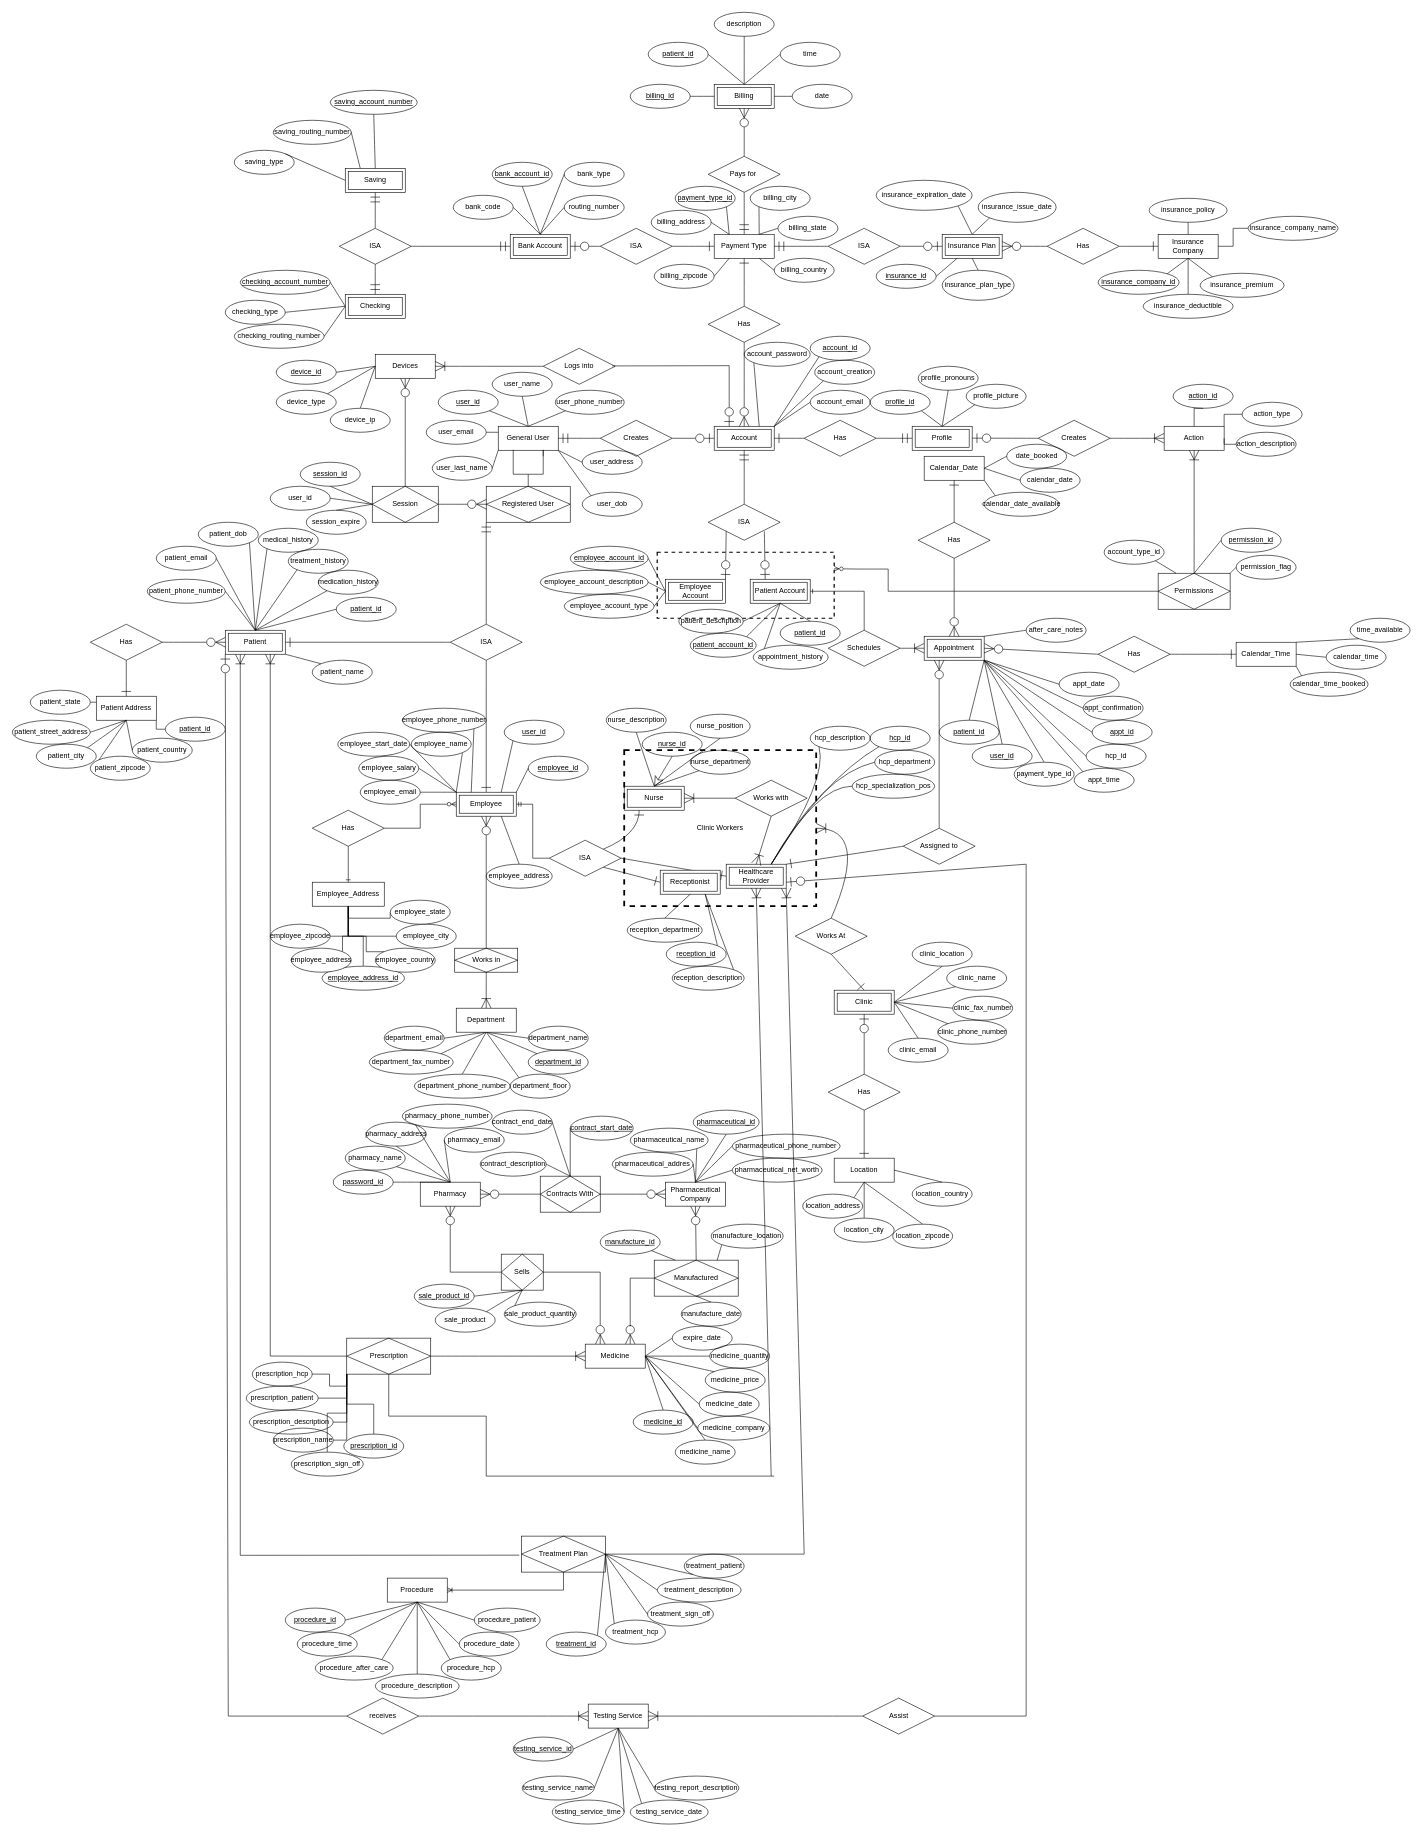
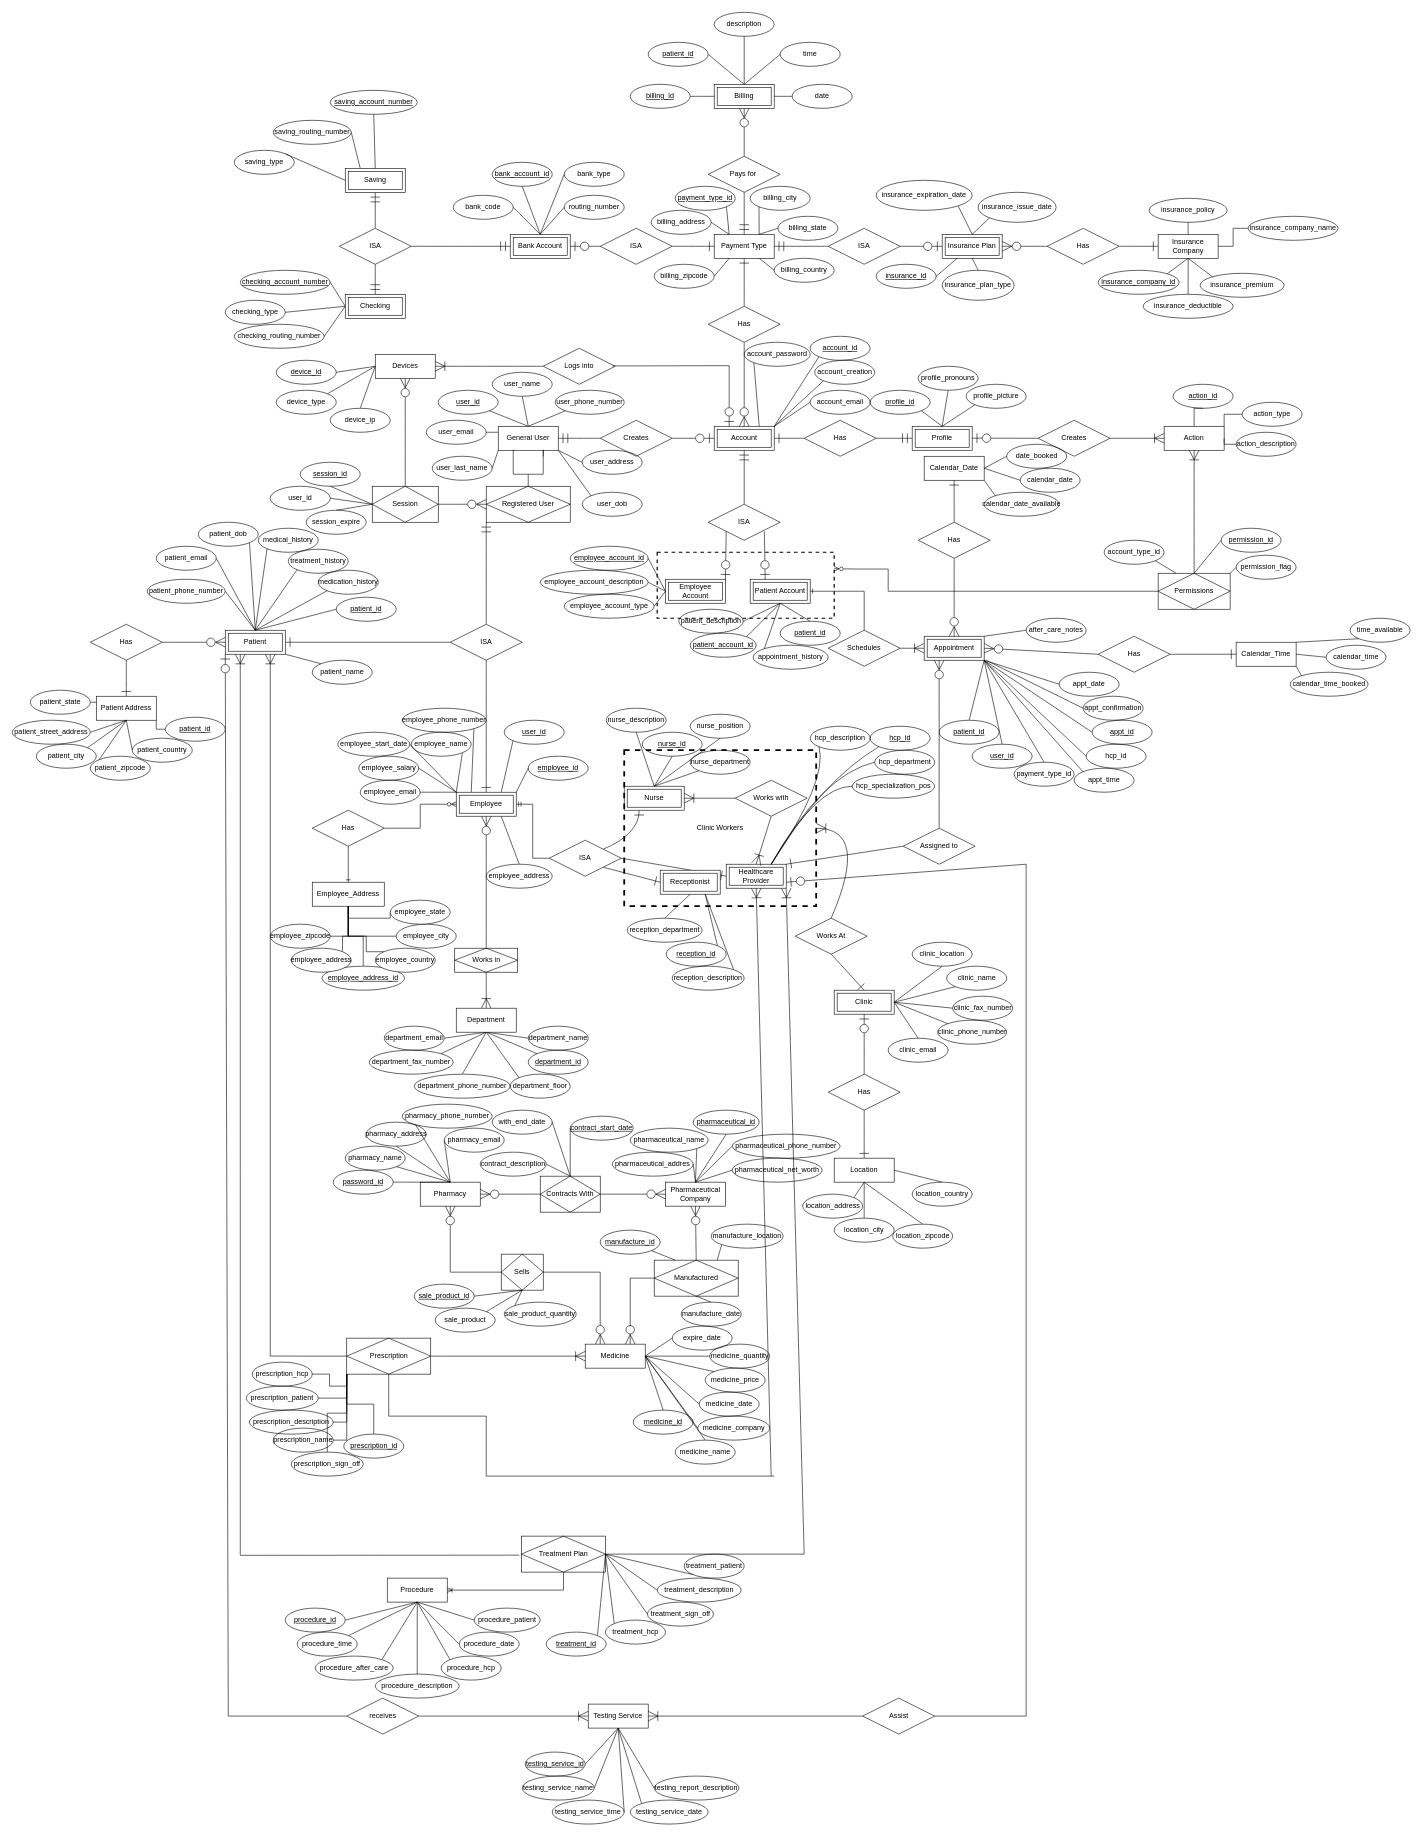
(659, 778) -> (660, 778)
(522, 1122) -> (522, 1122)
(543, 1749) -> (555, 1764)
